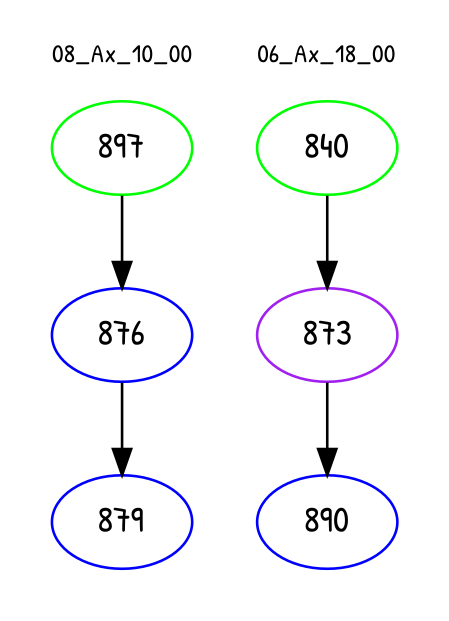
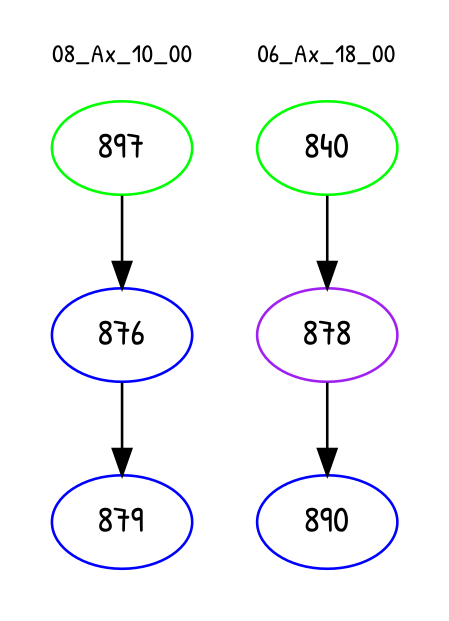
(327, 335) -> (327, 335)
